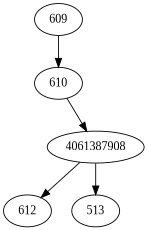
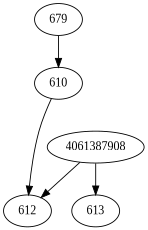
(58, 19) -> (58, 19)
(75, 111) -> (36, 141)
(96, 211) -> (96, 211)
